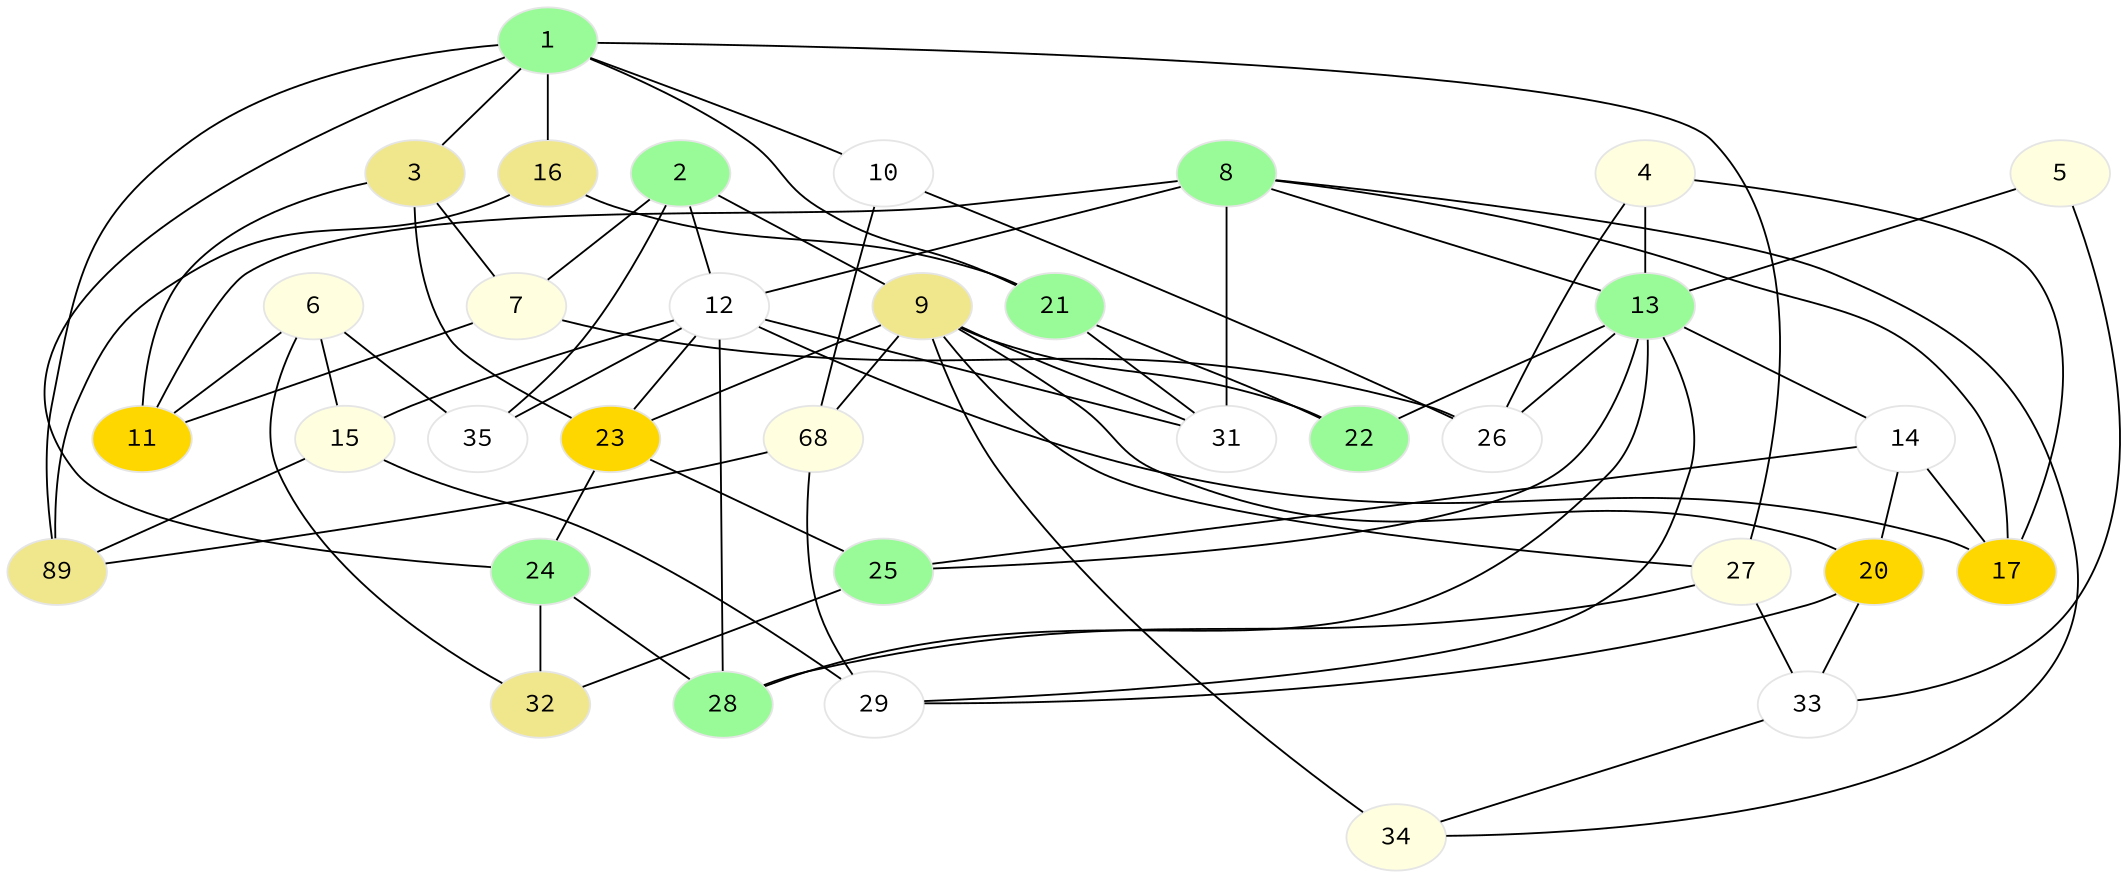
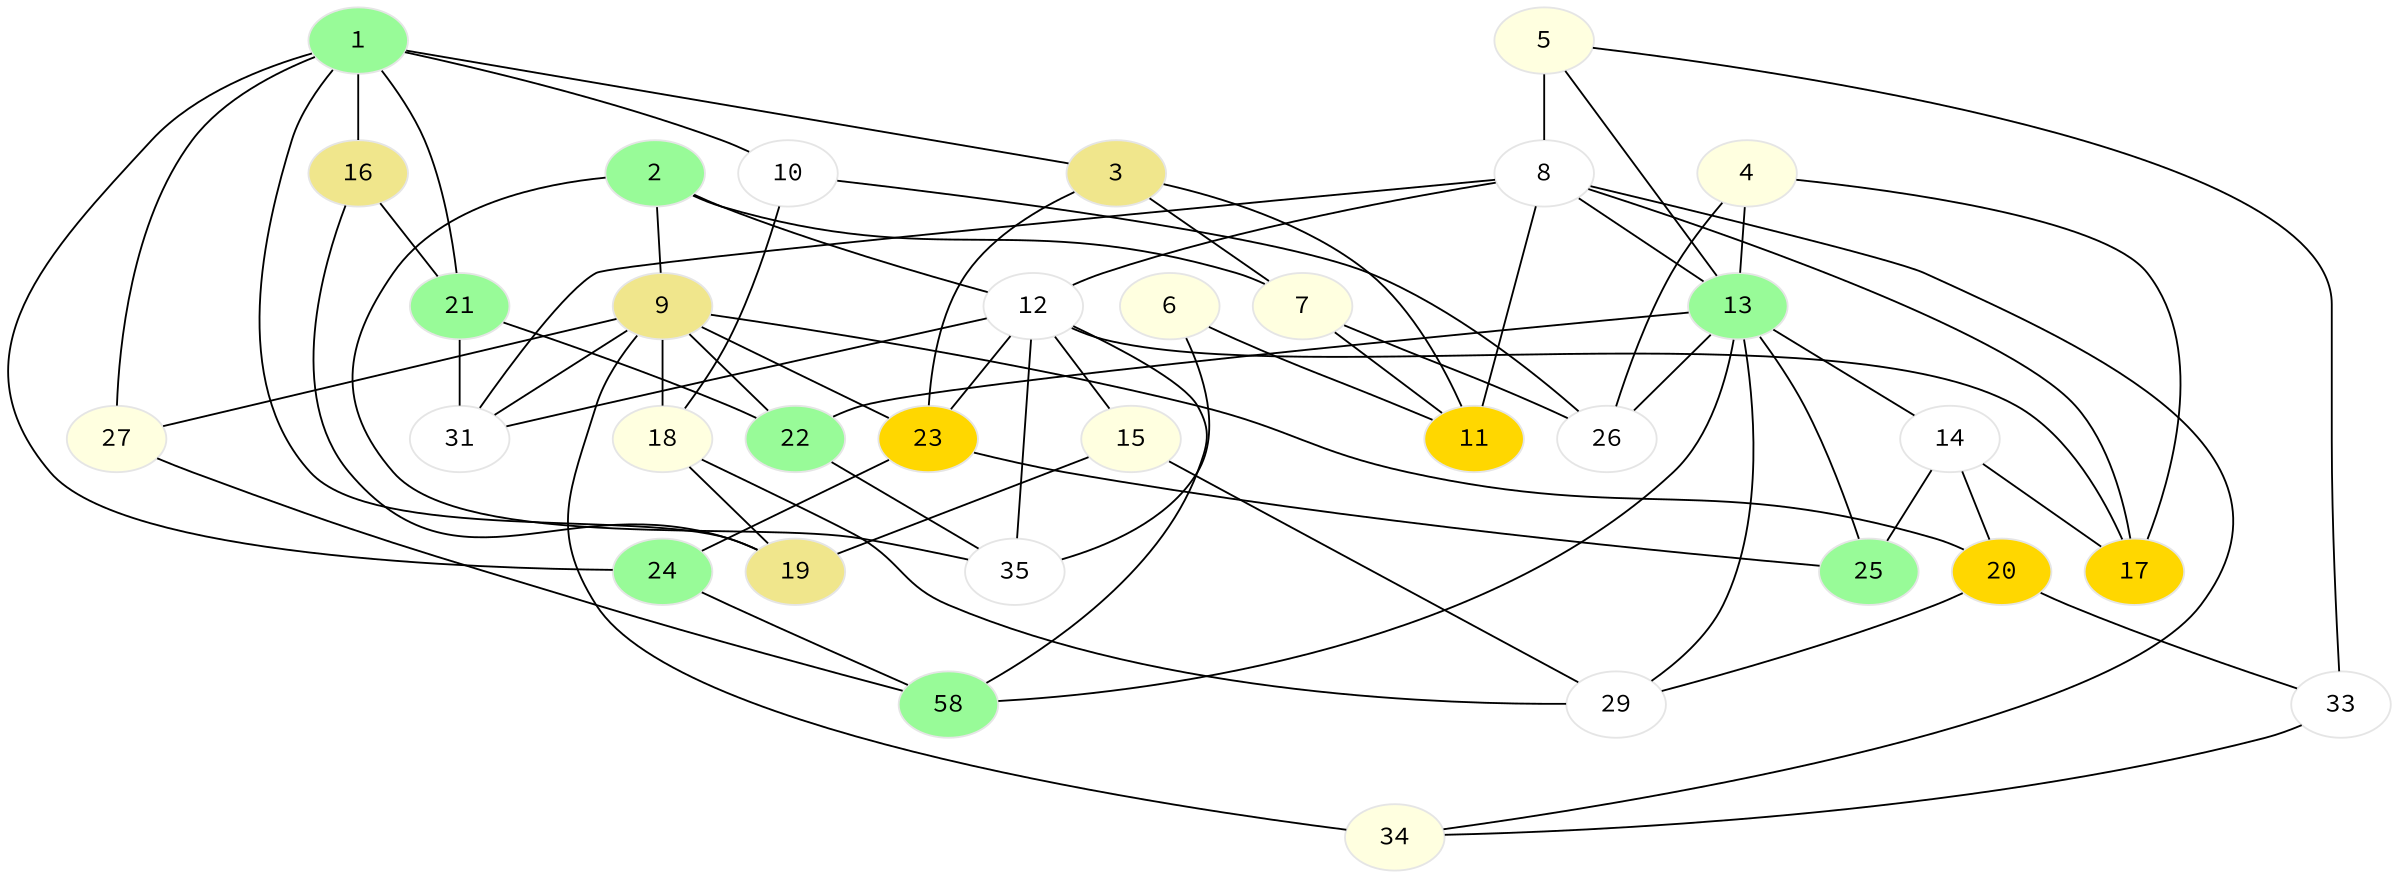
none -> (1544, 107)
(1227, 173) -> (1544, 173)
(326, 361) -> none
(813, 439) -> (663, 439)
none -> (905, 505)
(57, 572) -> (795, 572)
(1774, 638) -> none
(540, 705) -> none
(723, 705) -> (948, 705)
